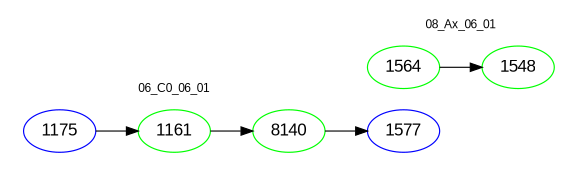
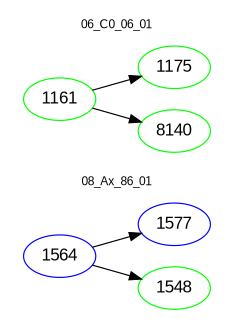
(461, 25) -> (117, 182)
(404, 67) -> (60, 256)
(60, 131) -> (174, 67)
(111, 131) -> (111, 85)
(342, 131) -> (111, 242)
